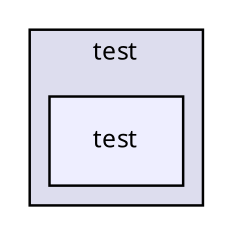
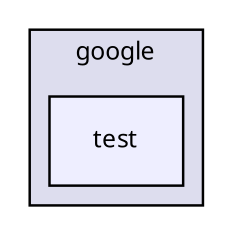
(116, 53) -> (116, 53)
